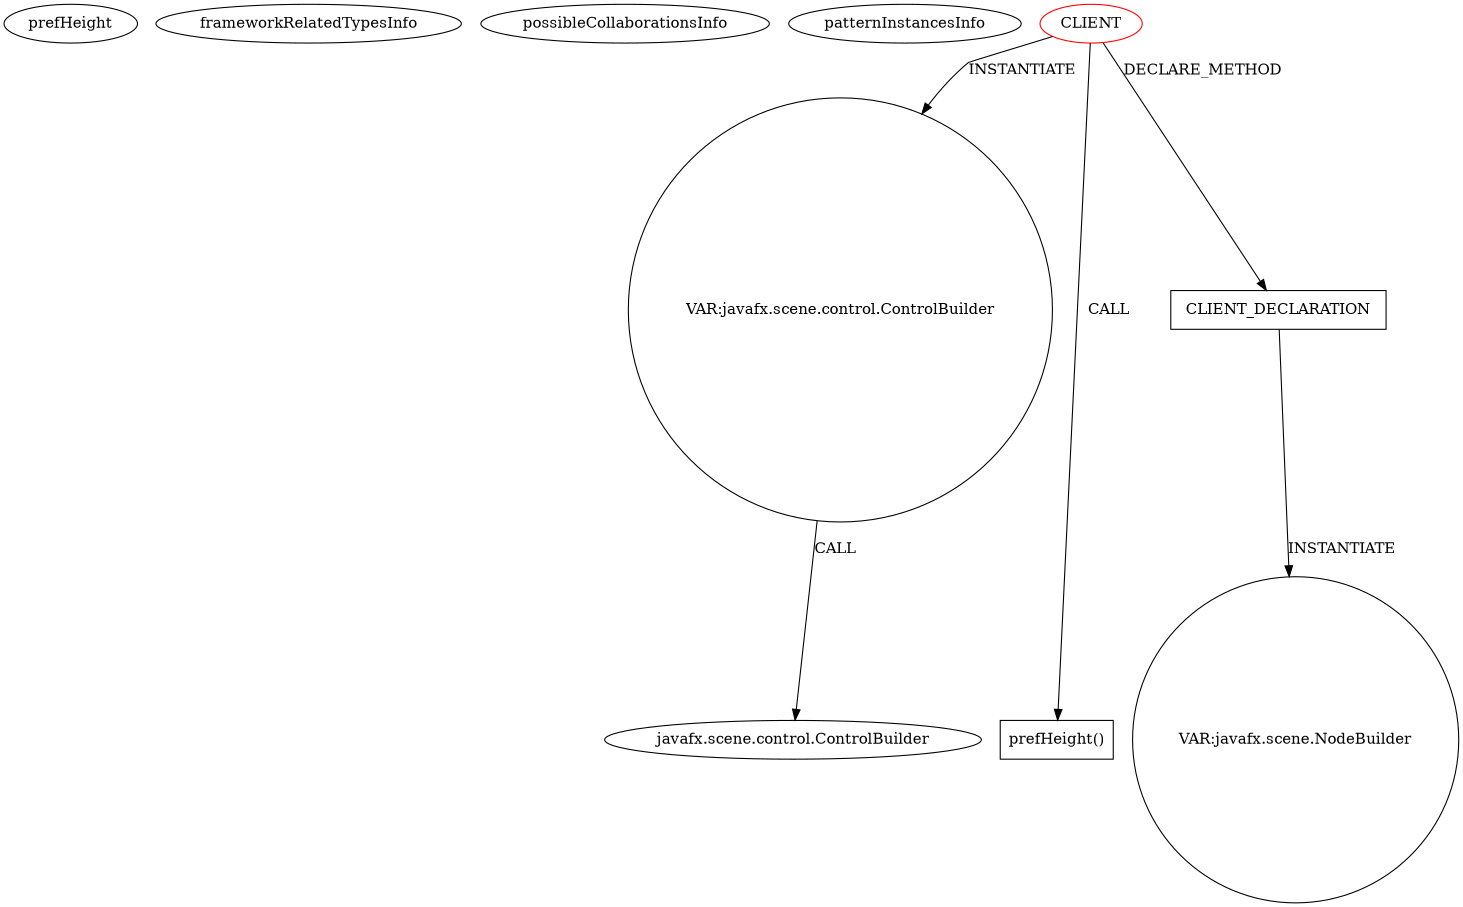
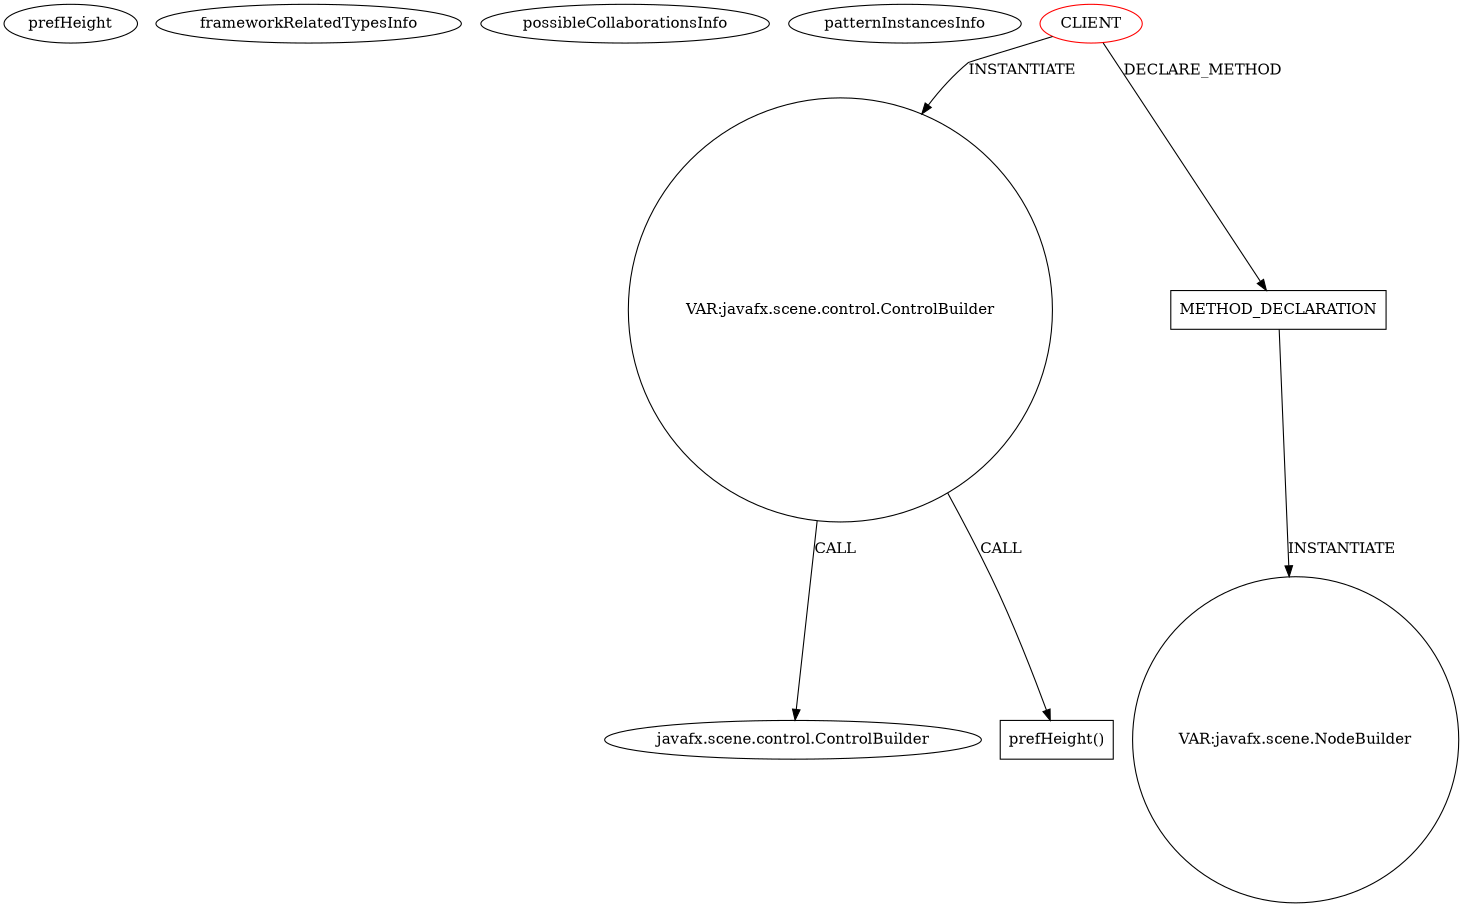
(1278, 310) -> (1278, 310)
(1074, 376) -> (1002, 600)
